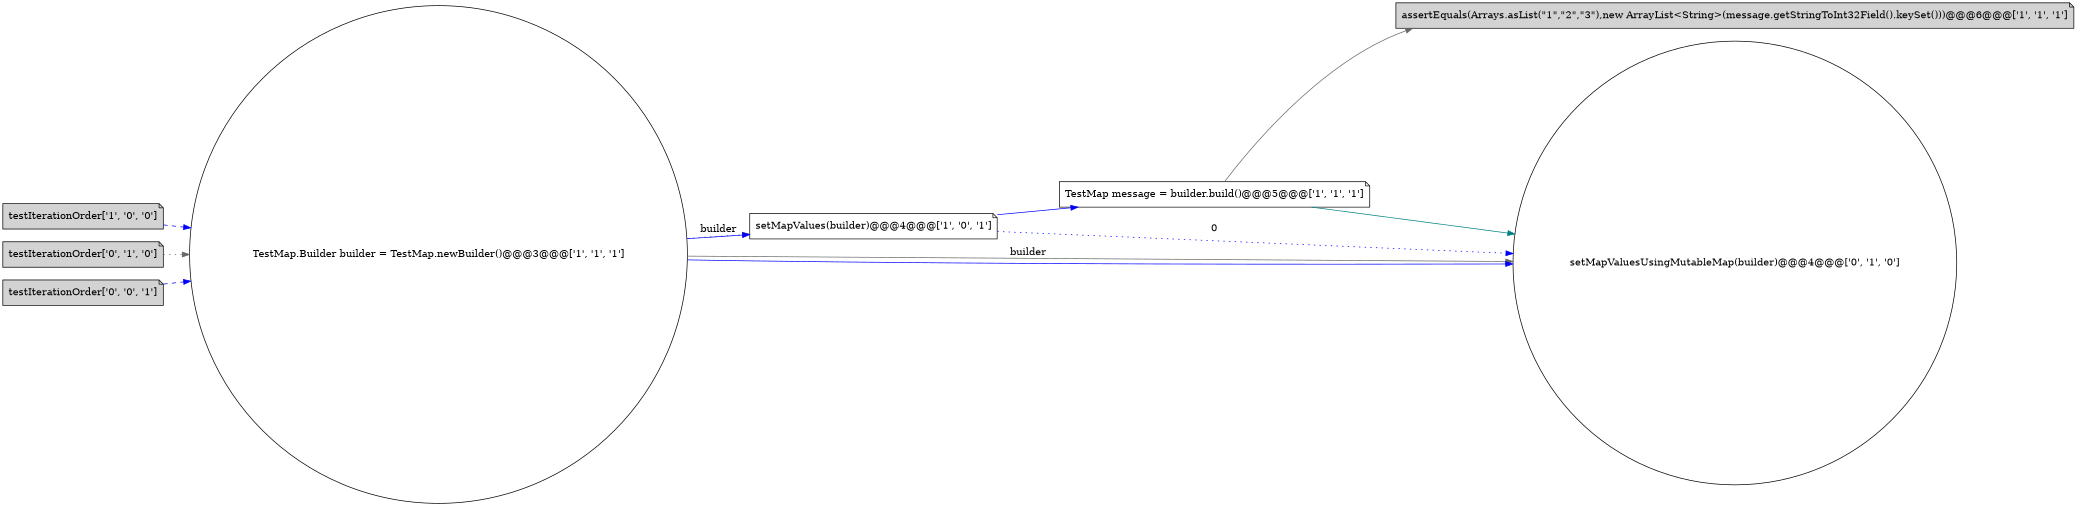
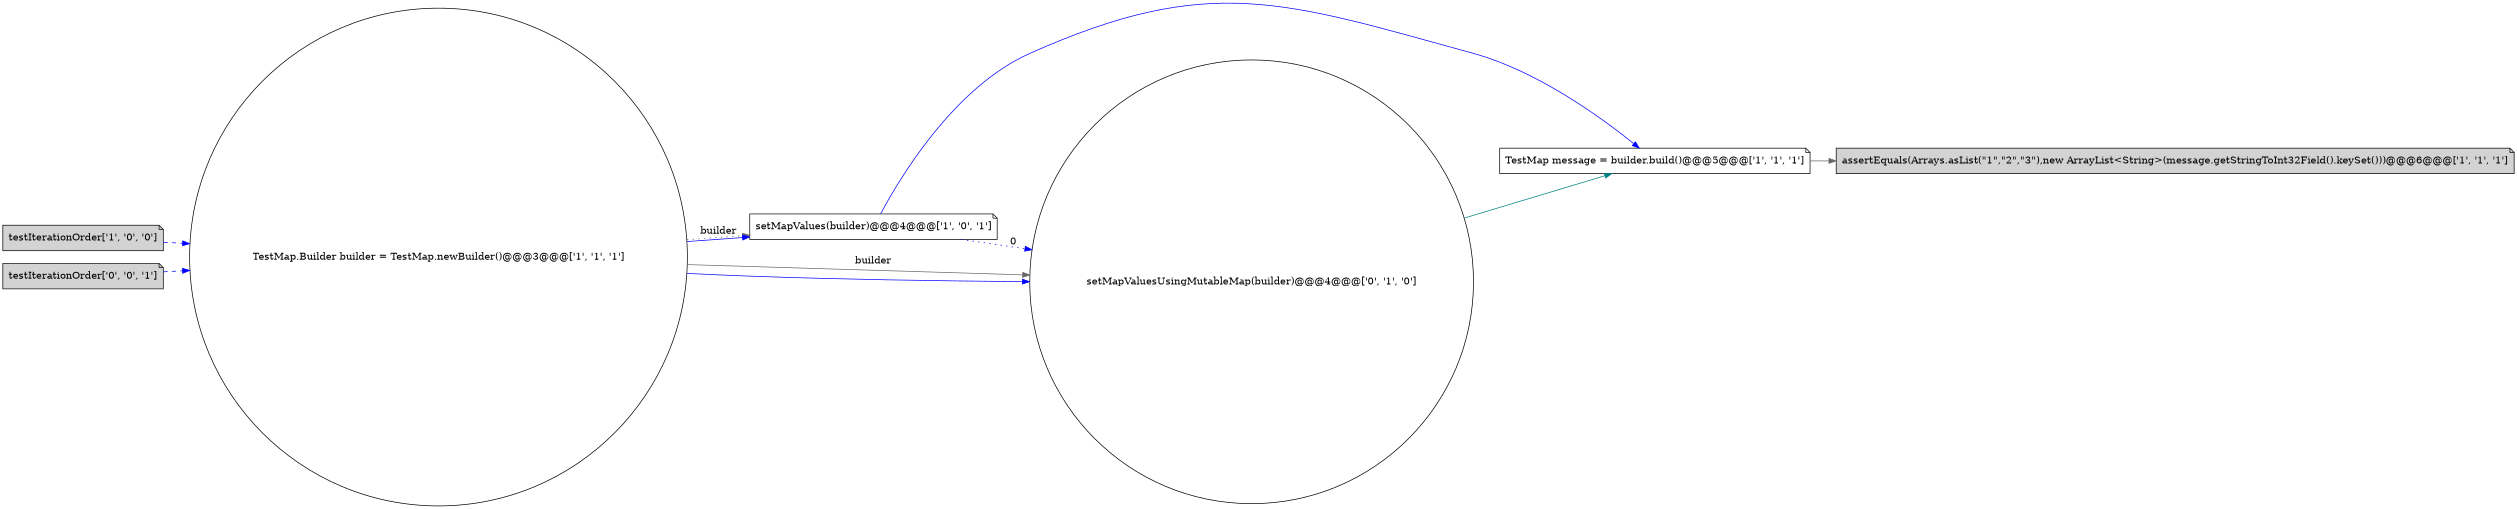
(1410, 220) -> (1535, 197)
(83, 254) -> none
